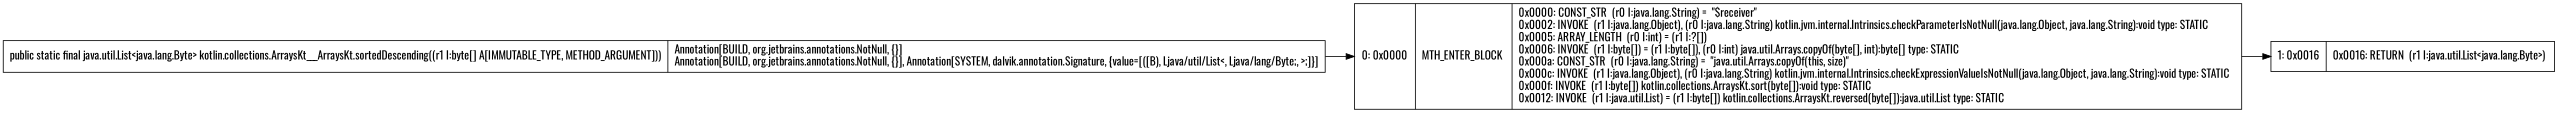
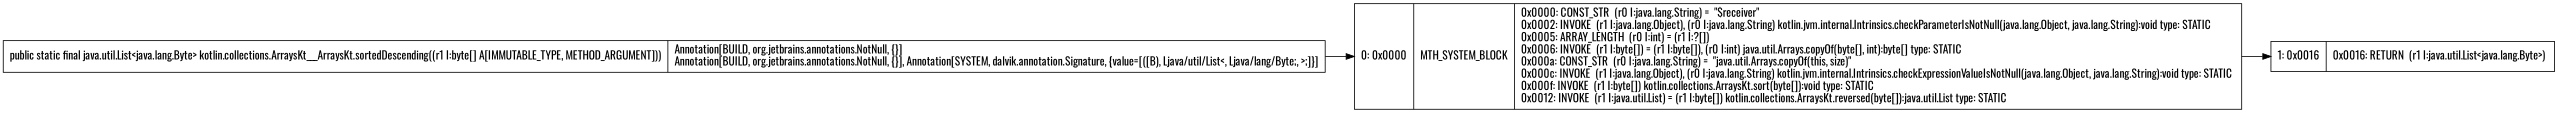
(1462, 56) -> (1464, 56)
